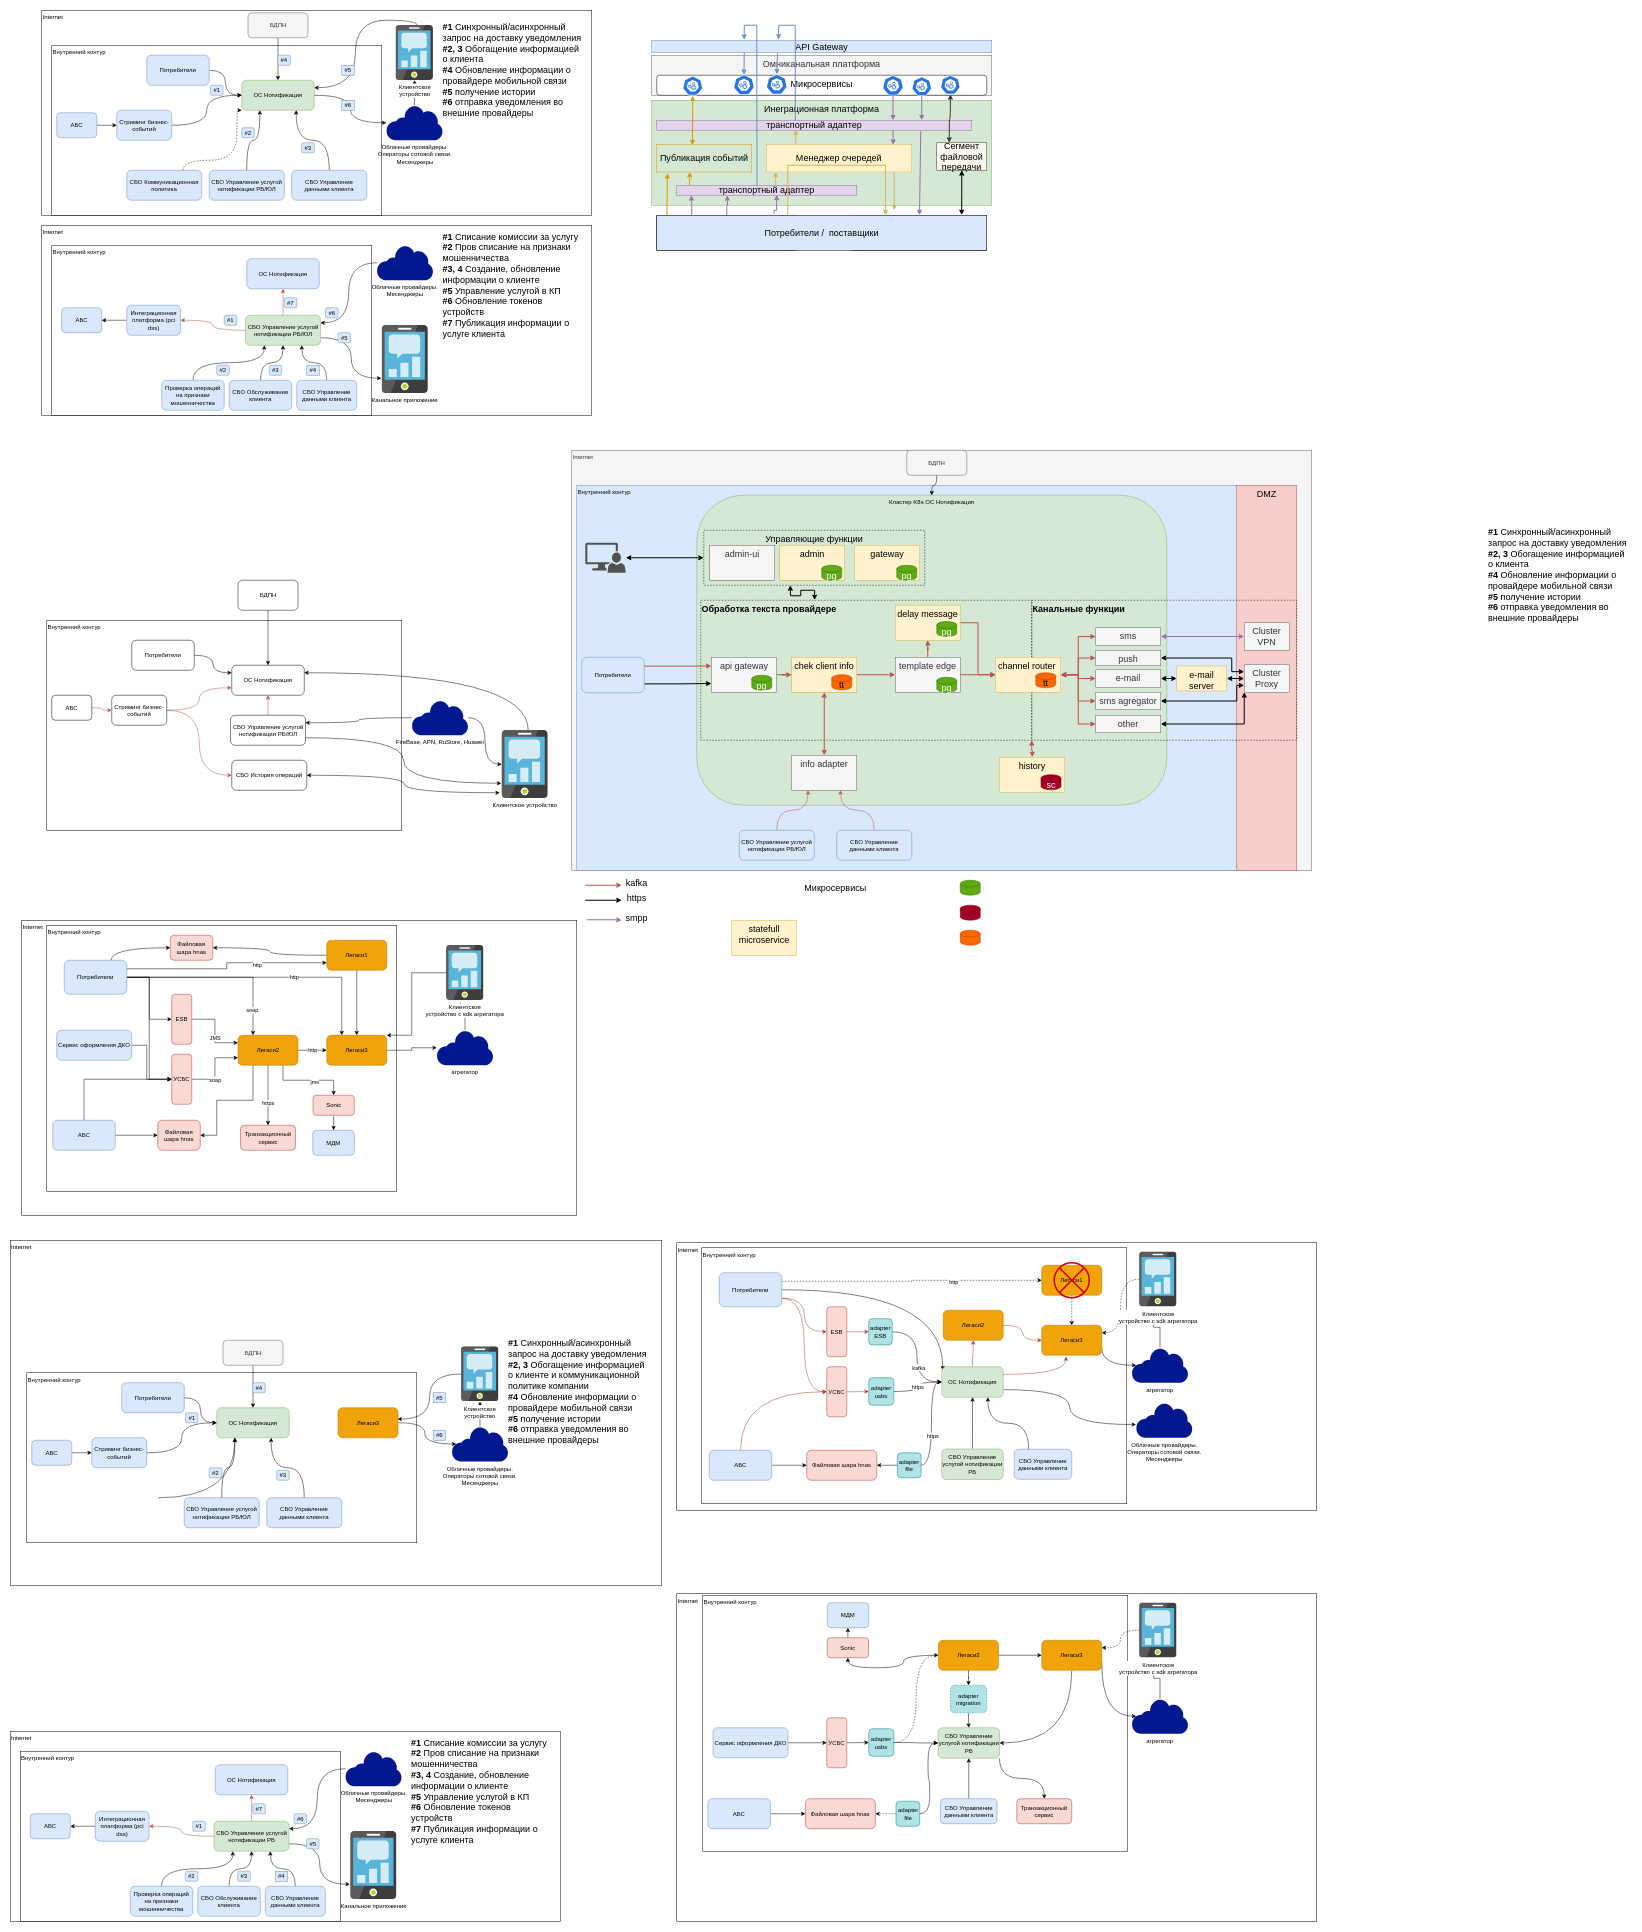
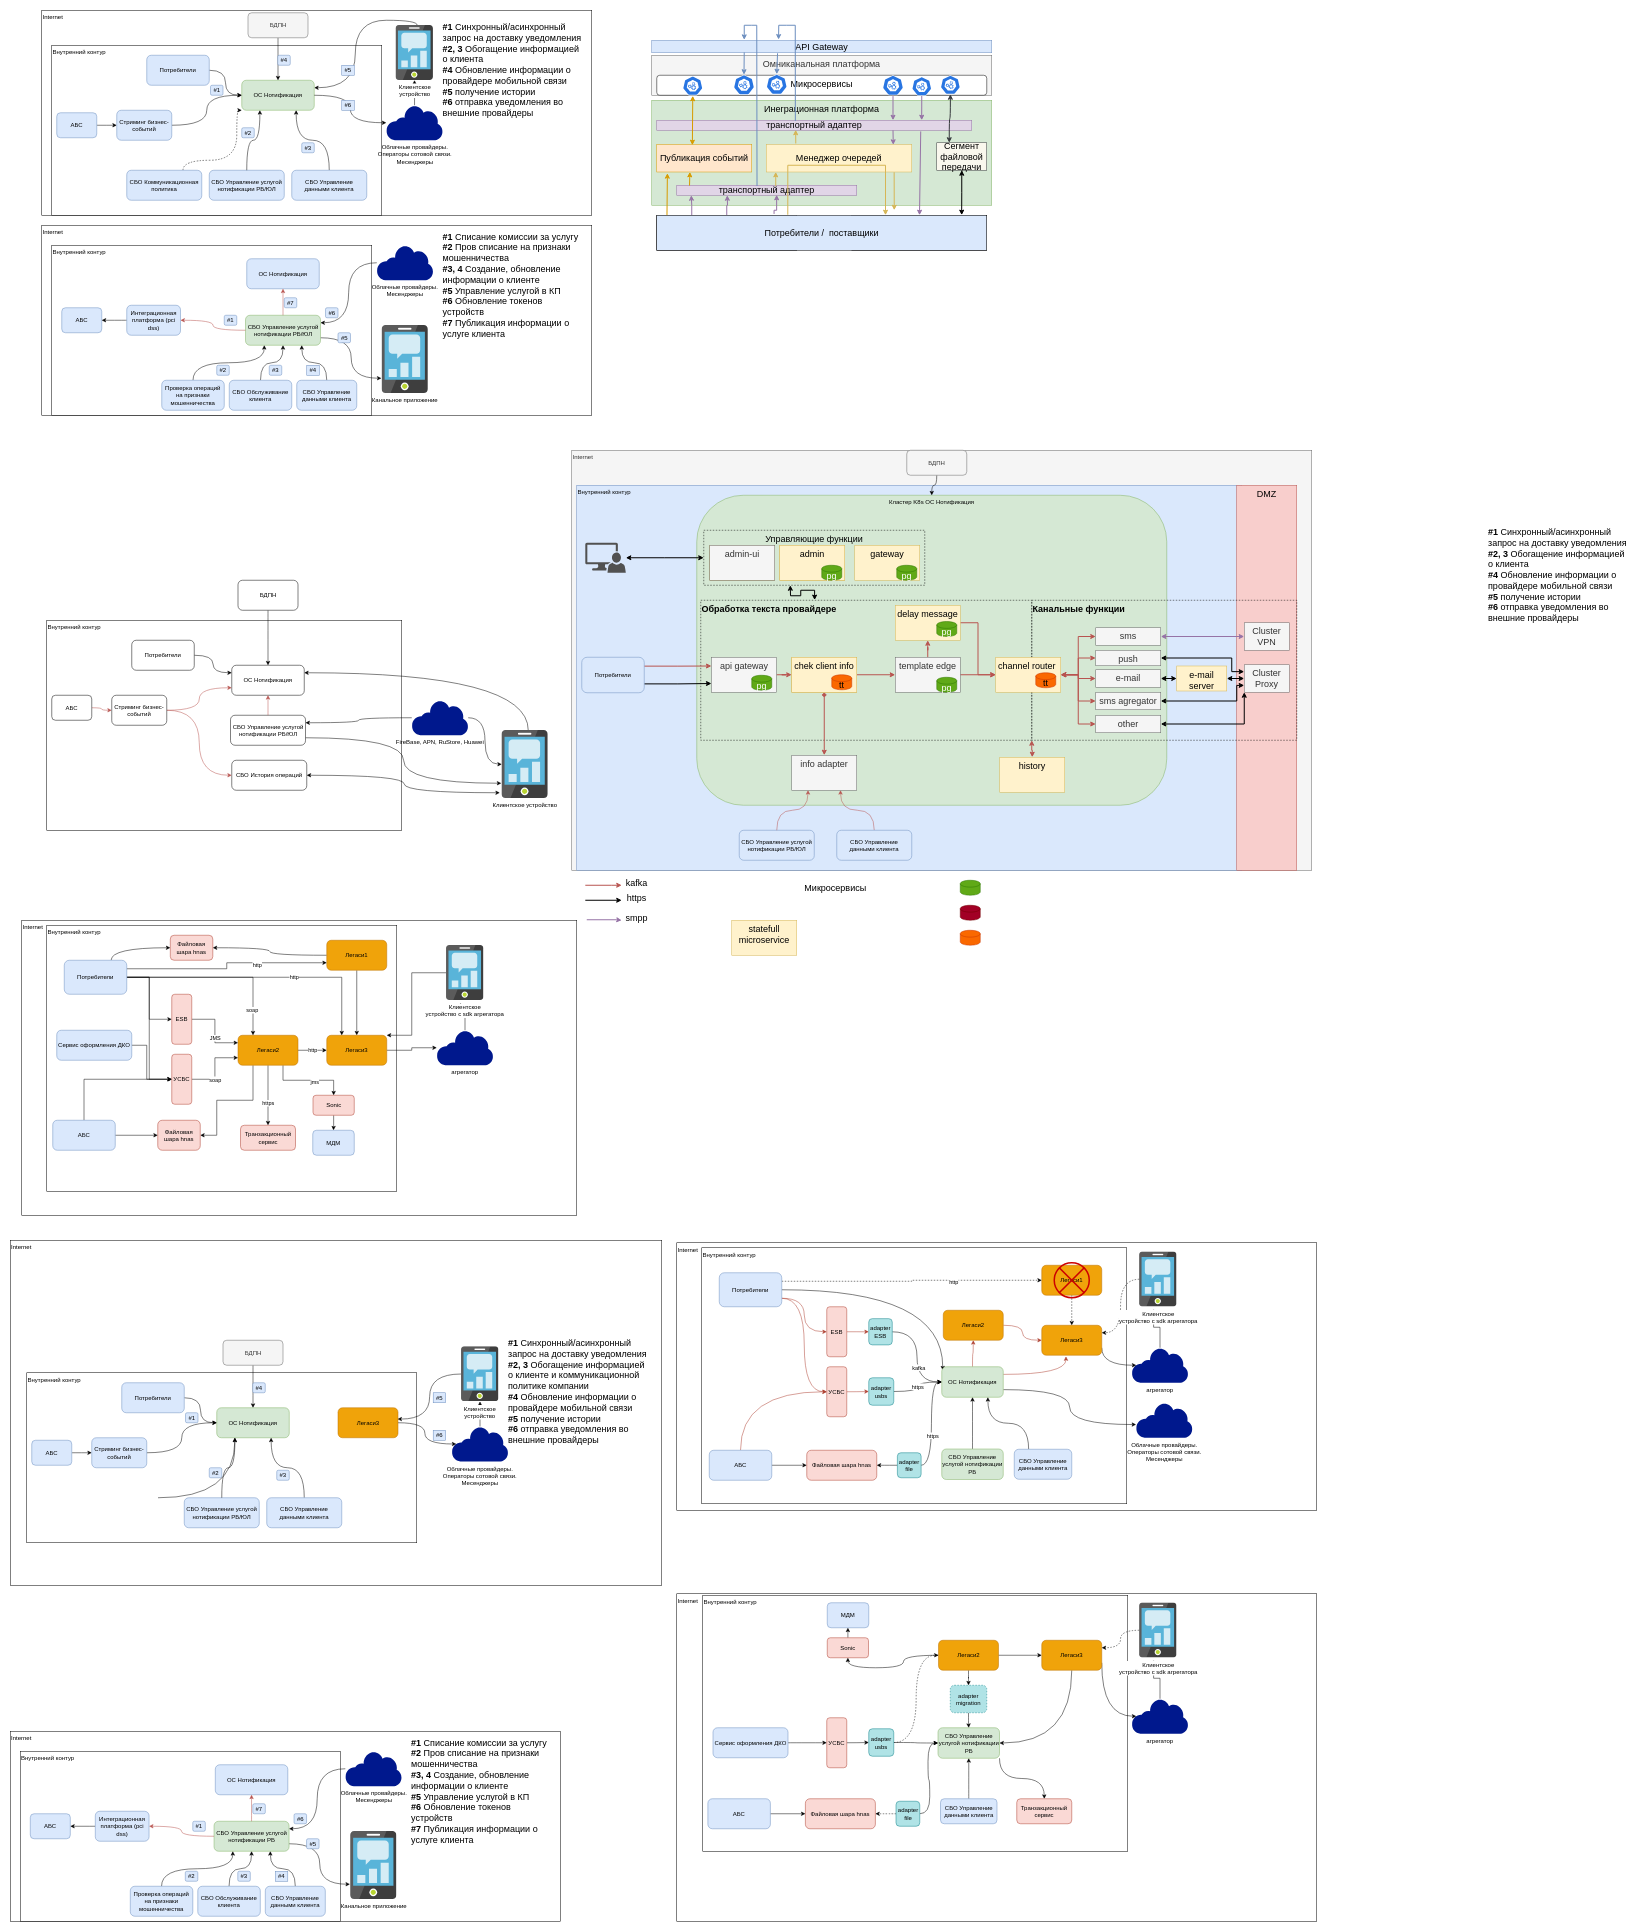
(704, 158) -> (704, 158)
(824, 698) -> (824, 698)
(1051, 782) -> none
